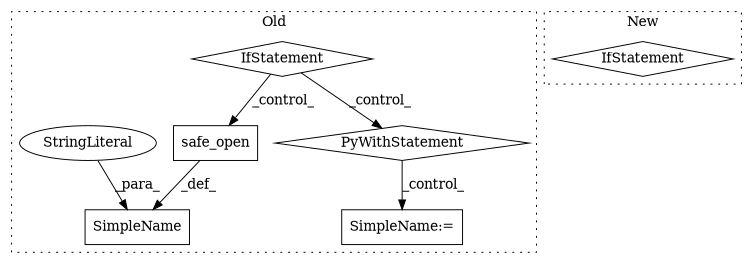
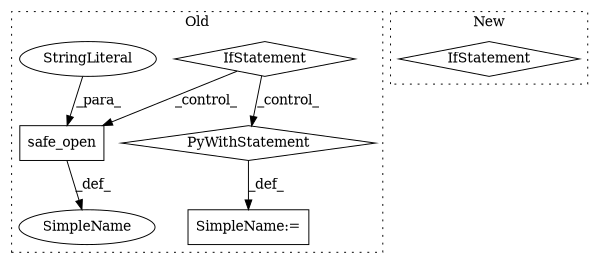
(110, 181) -> (76, 96)
(433, 185) -> (266, 185)
(137, 227) -> (87, 227)
